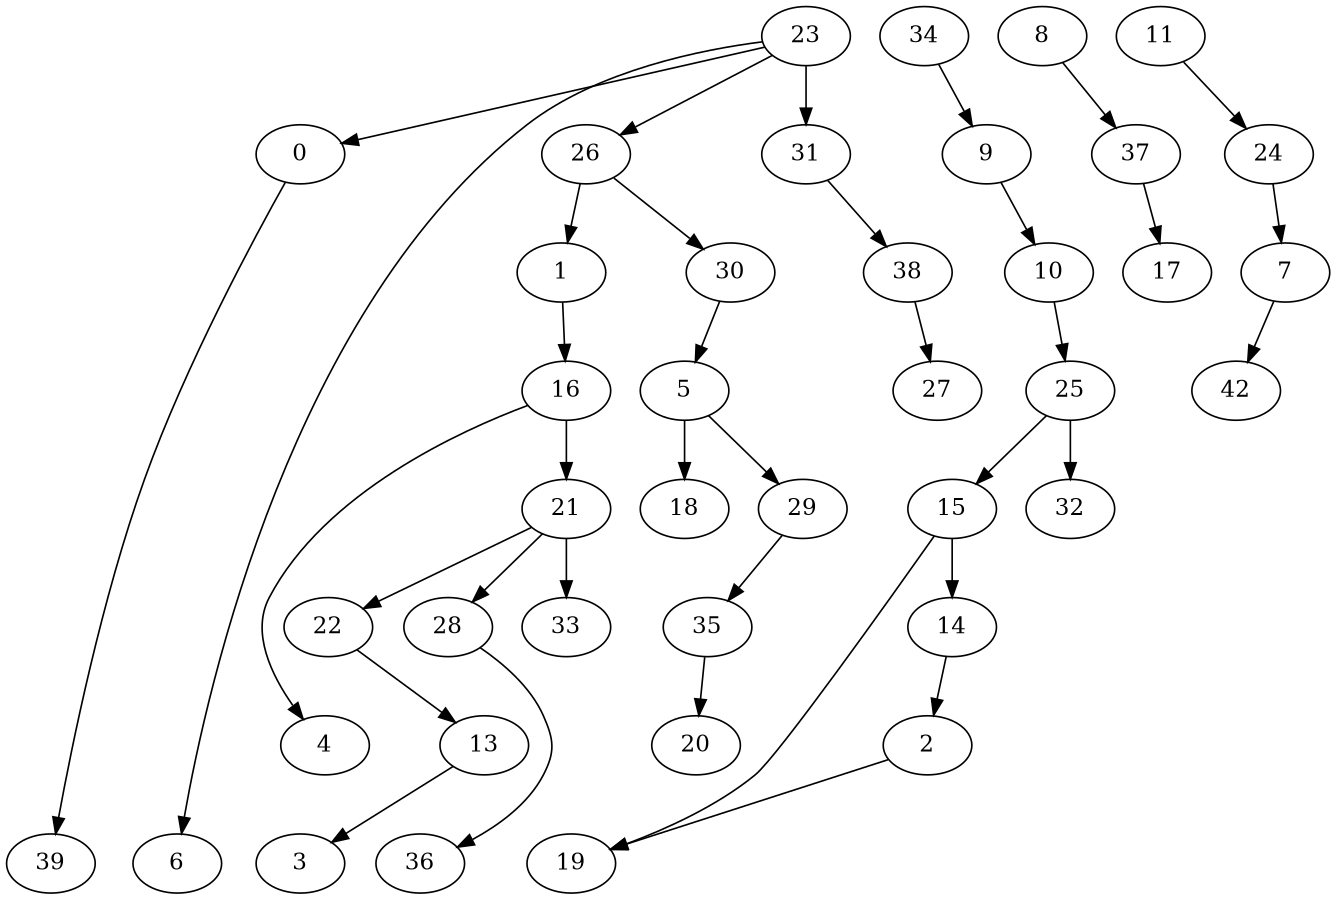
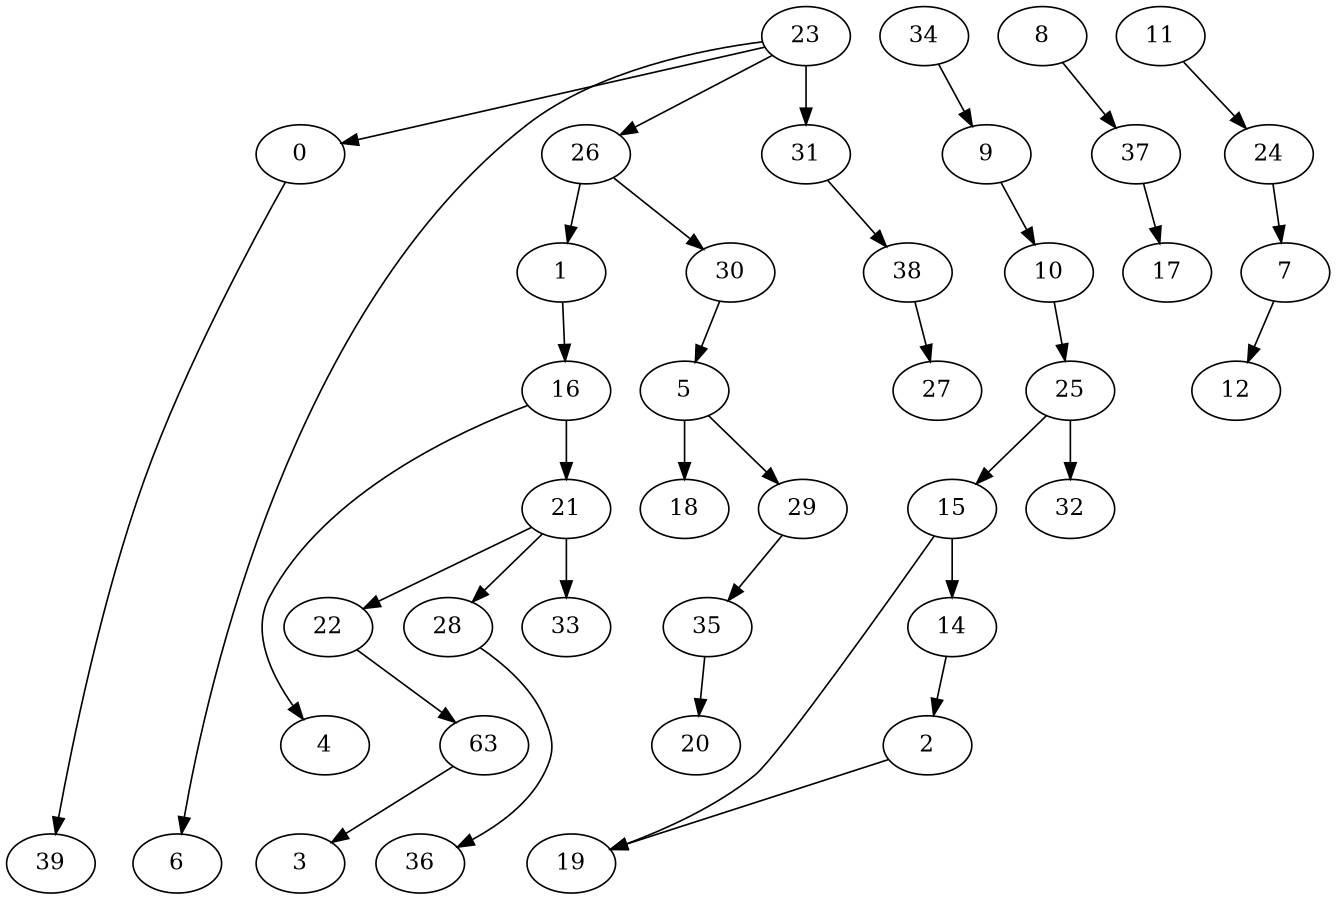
(1236, 391) -> (1236, 391)
(484, 745) -> (484, 745)
